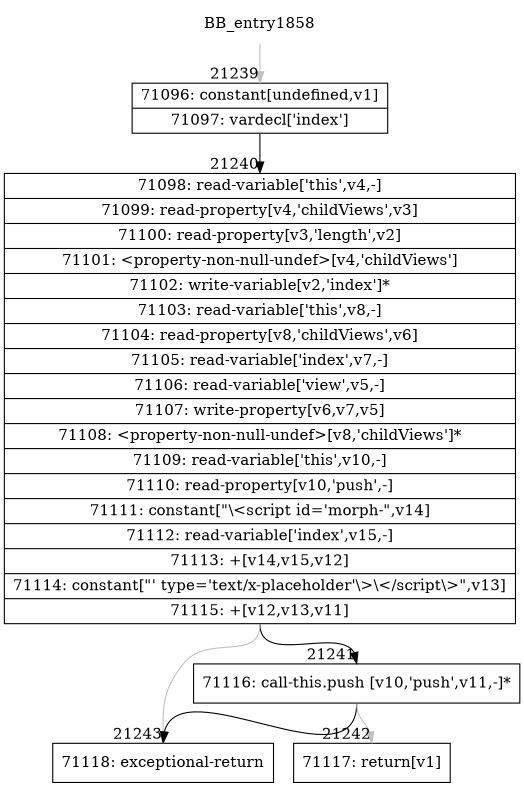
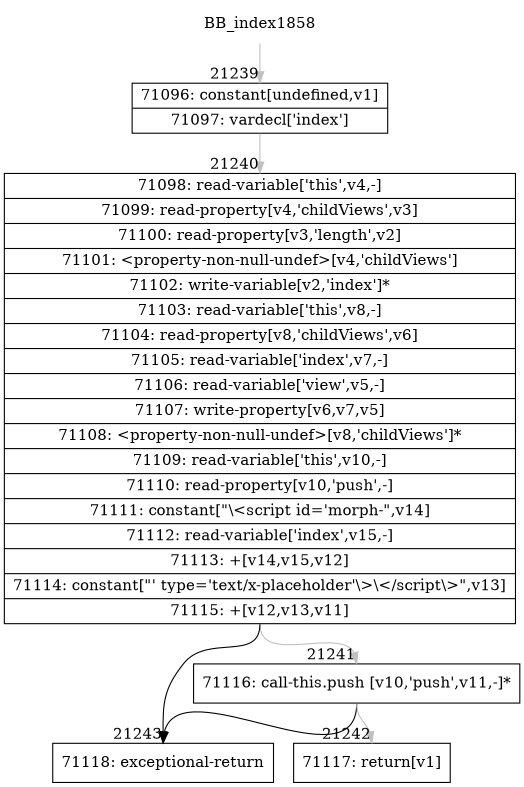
(260, 24) -> (260, 24)
(260, 148) -> (260, 148)
(303, 644) -> (303, 644)
(191, 657) -> (191, 657)
